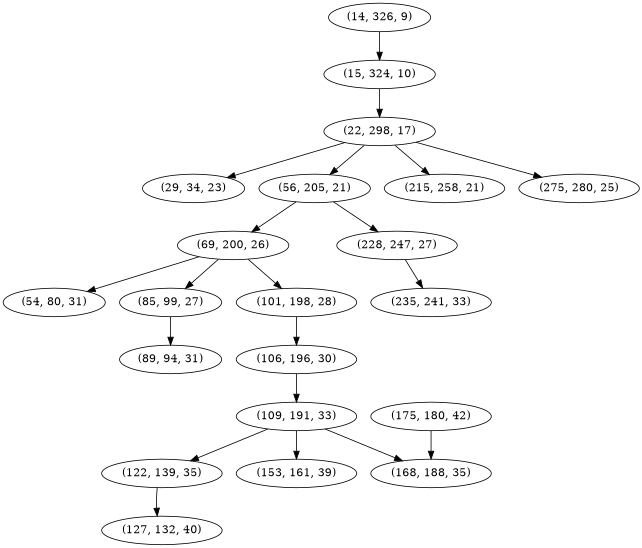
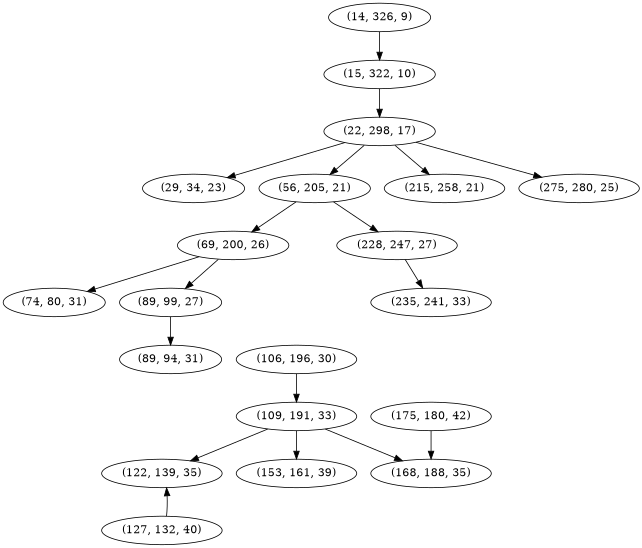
(380, 74) -> (380, 74)
(54, 302) -> (54, 302)
(171, 302) -> (171, 302)
(296, 302) -> none
(157, 498) -> (167, 506)
